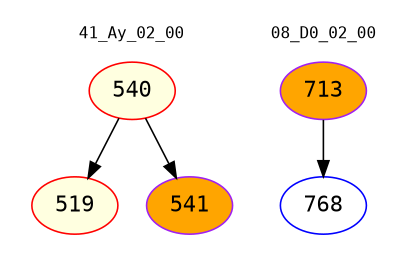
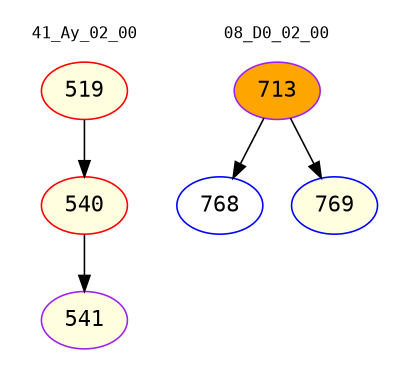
(107, 141) -> (84, 140)
(190, 206) -> (84, 320)
none -> (335, 206)
